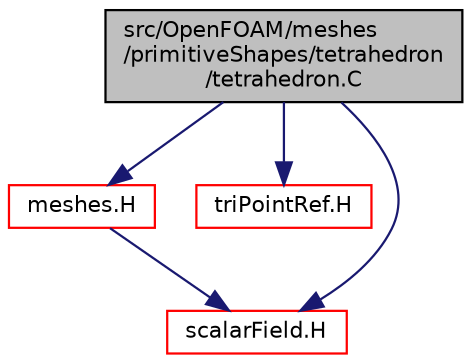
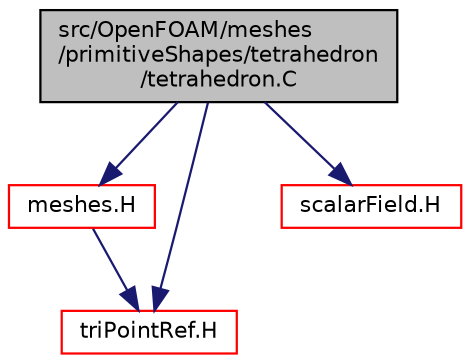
(160, 263) -> (110, 260)
